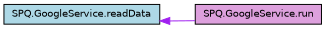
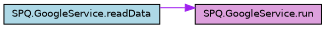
(183, 21) -> (172, 8)
